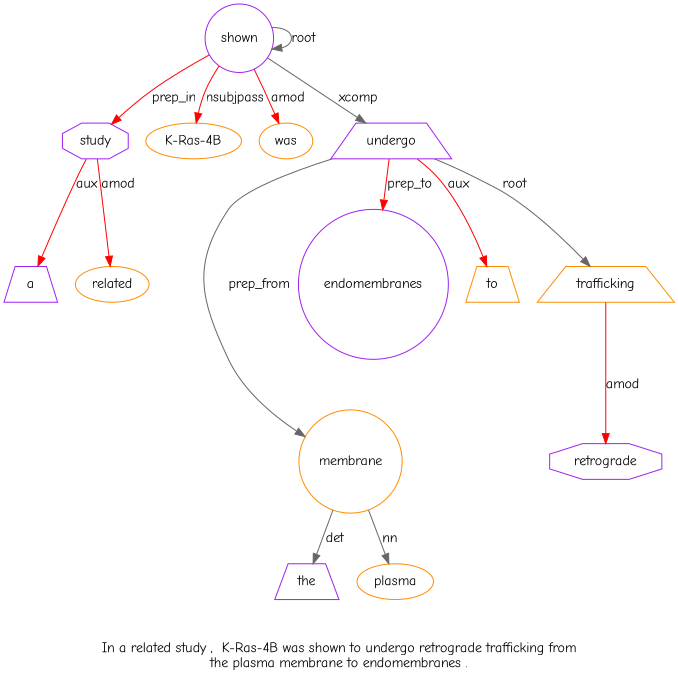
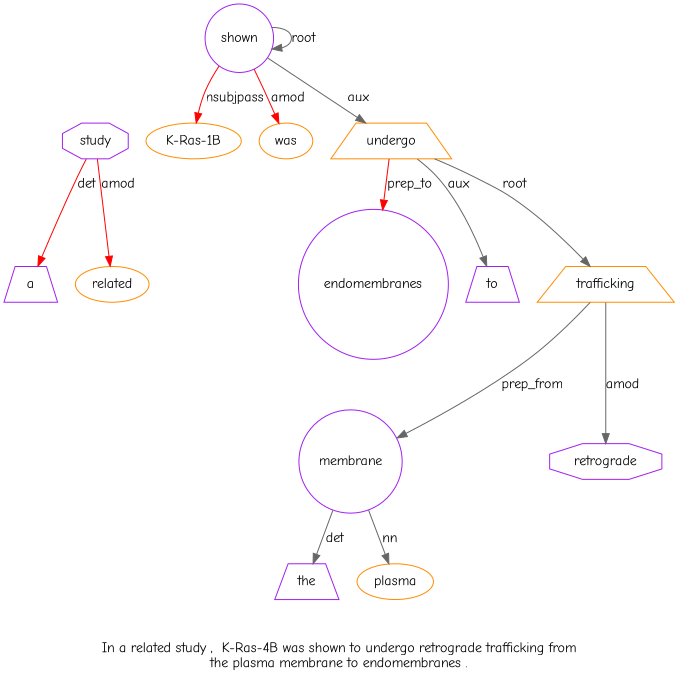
(162, 83) -> none
(358, 98) -> (358, 98)
(194, 141) -> (194, 141)
(391, 141) -> (391, 141)
(87, 184) -> (87, 184)
(457, 203) -> (457, 203)
(204, 276) -> (504, 376)
(493, 284) -> (493, 284)
(606, 368) -> (606, 368)
(351, 462) -> (351, 462)
